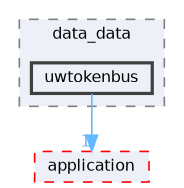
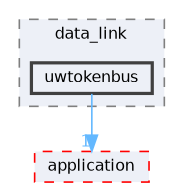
(92, 35) -> (92, 35)
